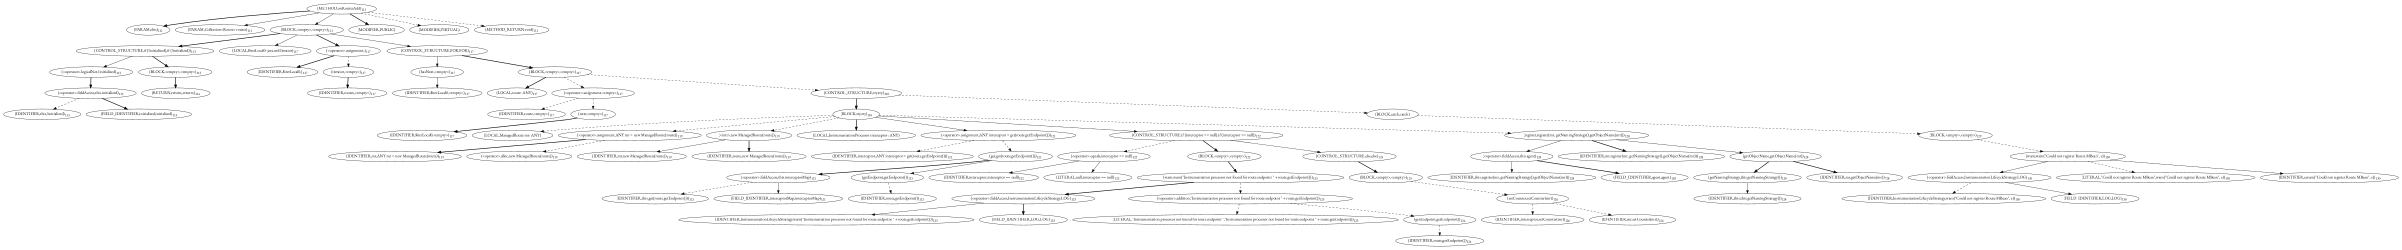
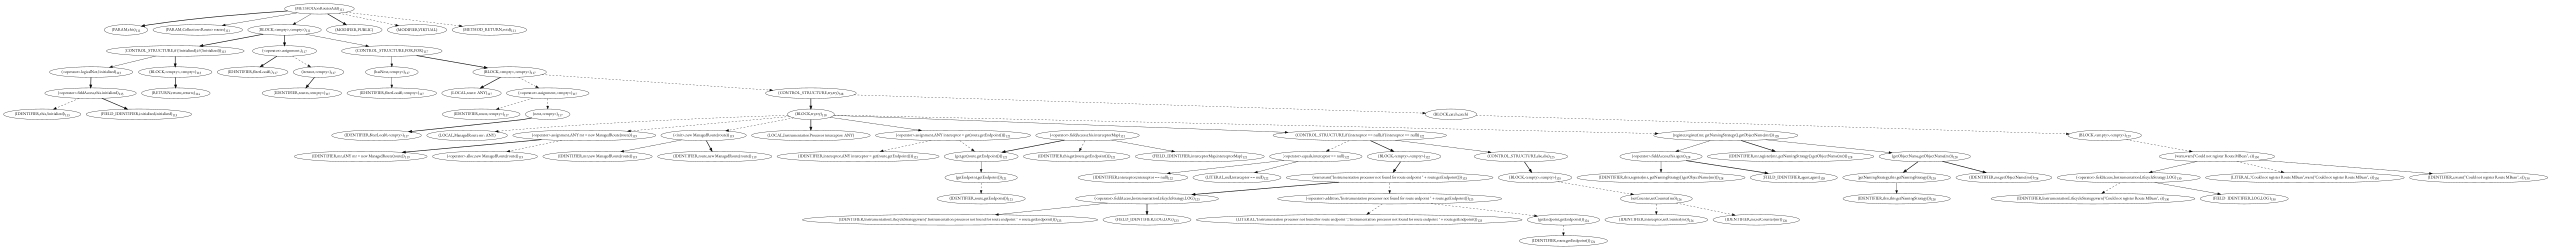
(265, 51) -> none
(906, 168) -> (1035, 146)
